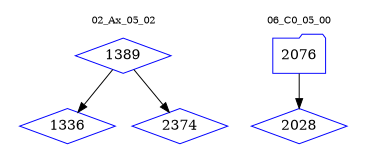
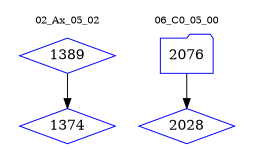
(67, 126) -> none
(180, 126) -> (67, 126)
